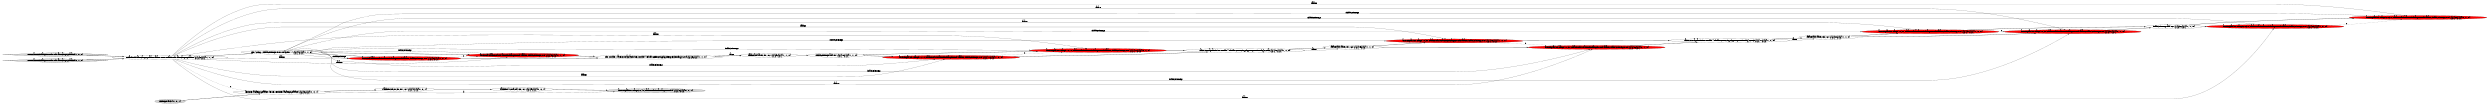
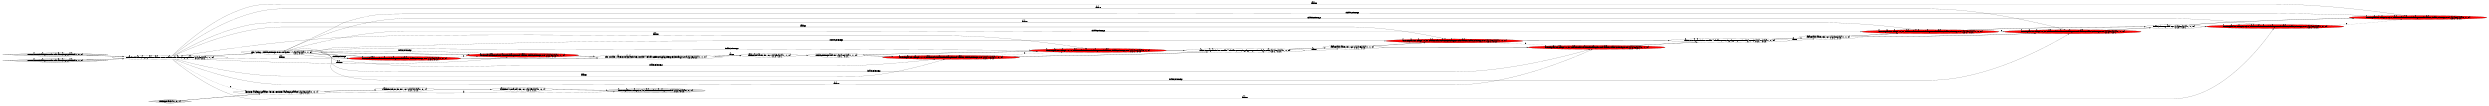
(170, 101) -> (170, 101)
